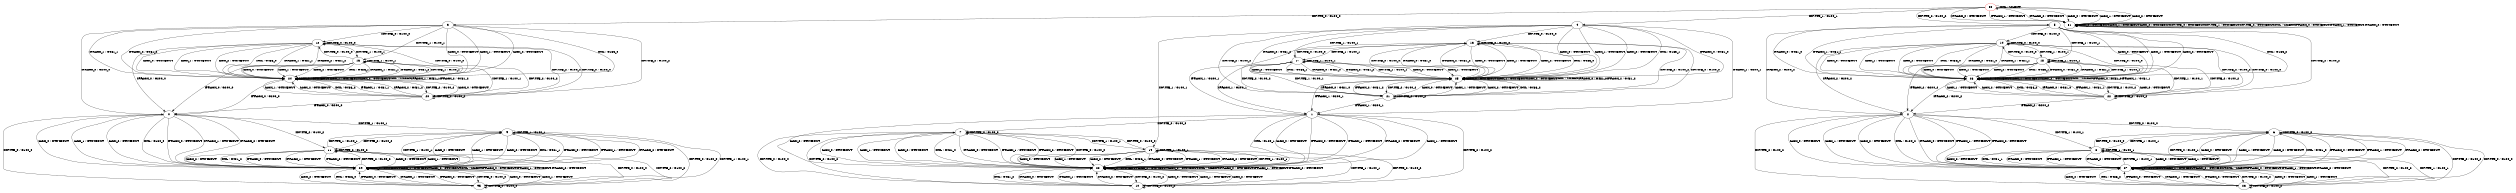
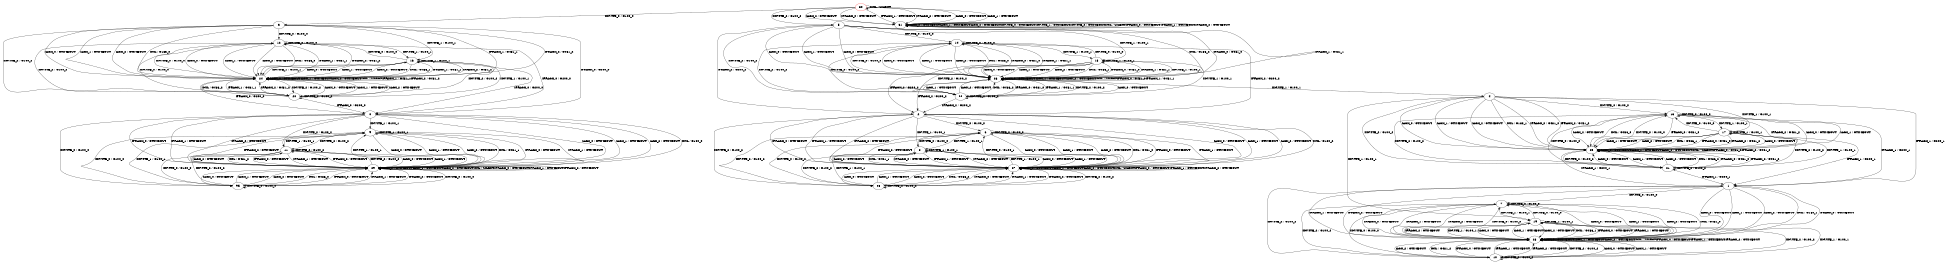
(1785, 16) -> (1242, 88)
(1378, 71) -> none
